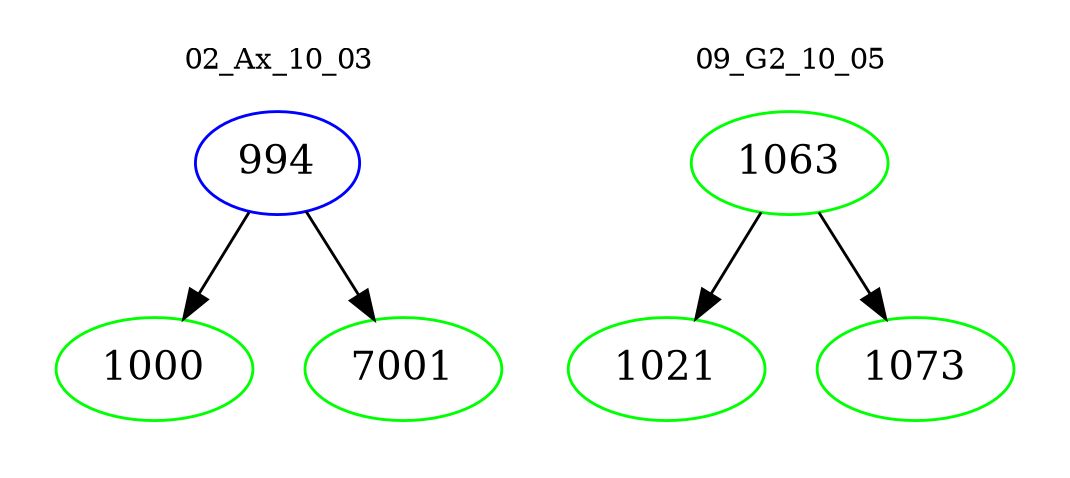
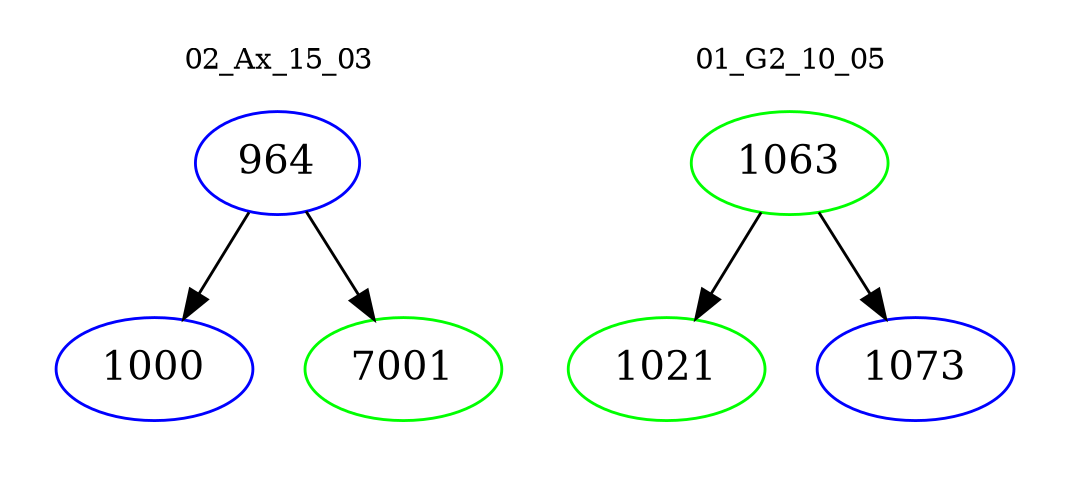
(279, 62) -> (279, 62)
(791, 62) -> (791, 62)
(278, 163) -> (278, 163)
(154, 369) -> (154, 369)
(916, 369) -> (916, 369)
